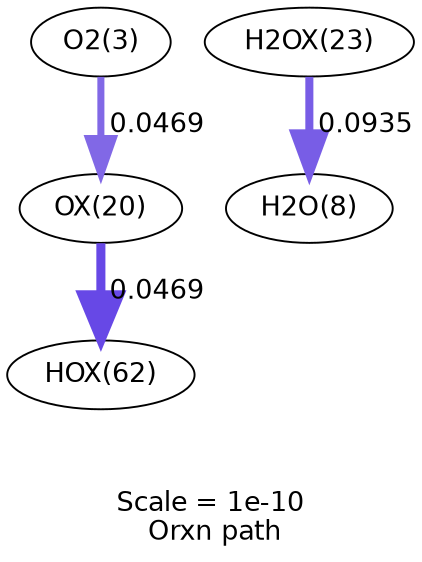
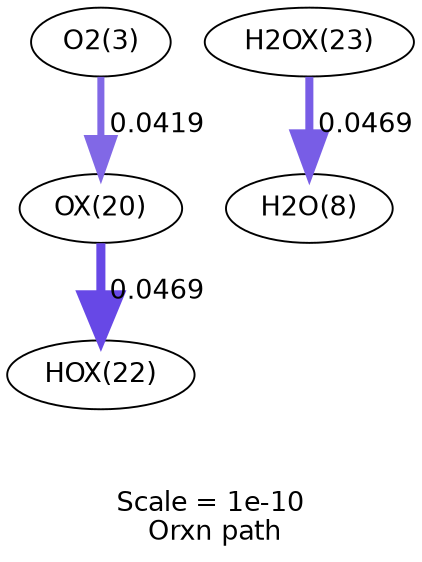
(153, 125) -> (153, 125)
(362, 125) -> (362, 125)
(101, 375) -> (101, 375)
